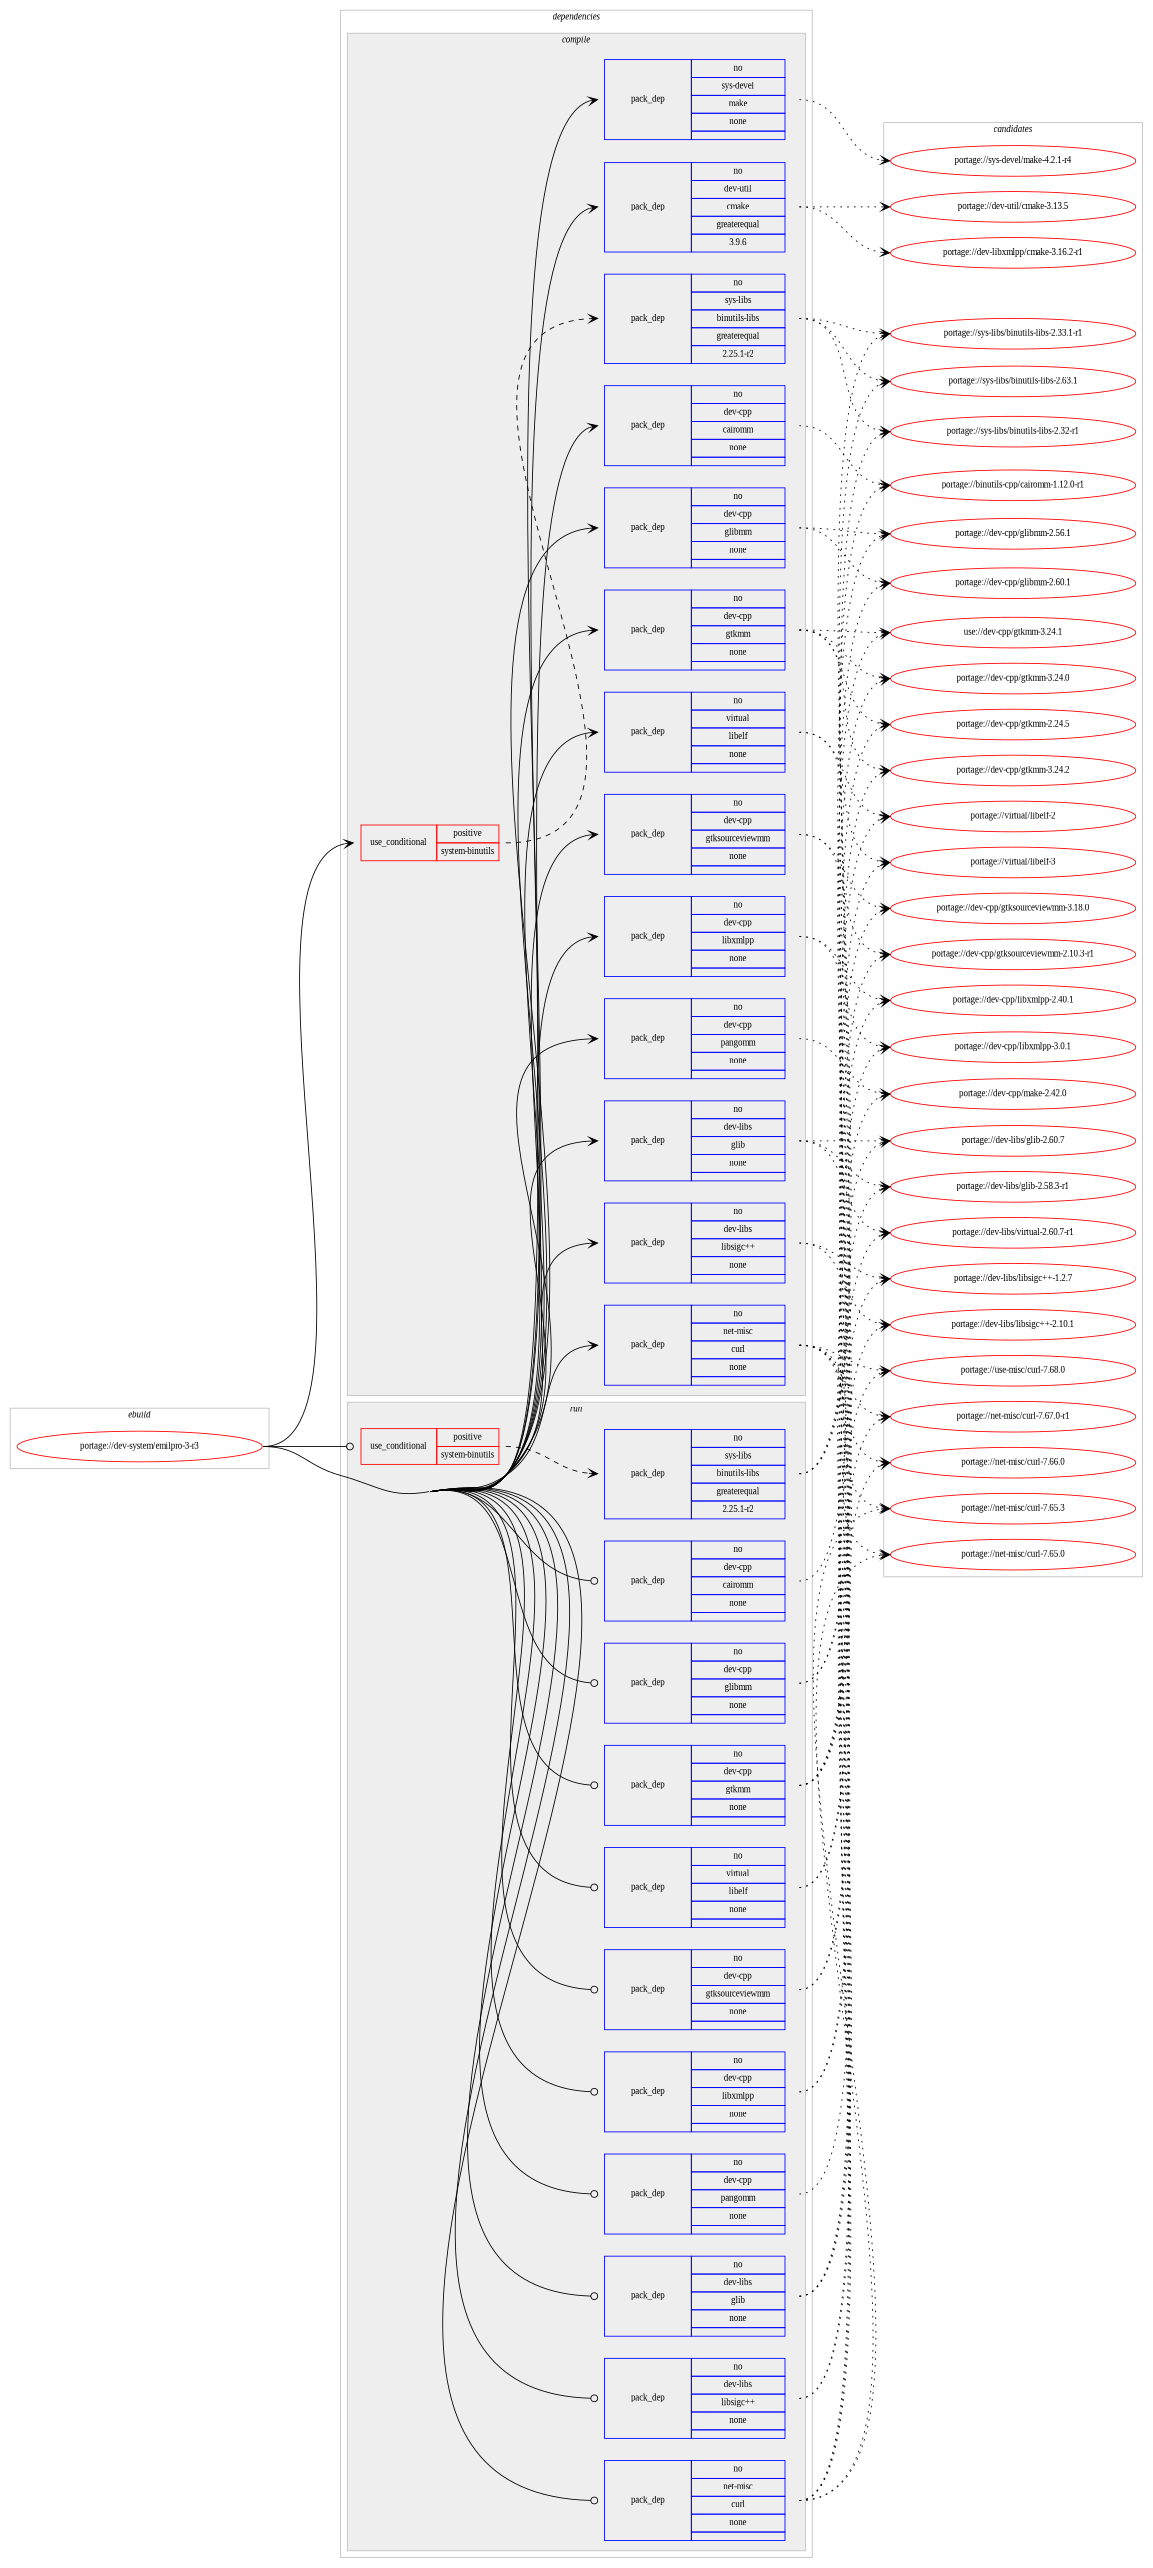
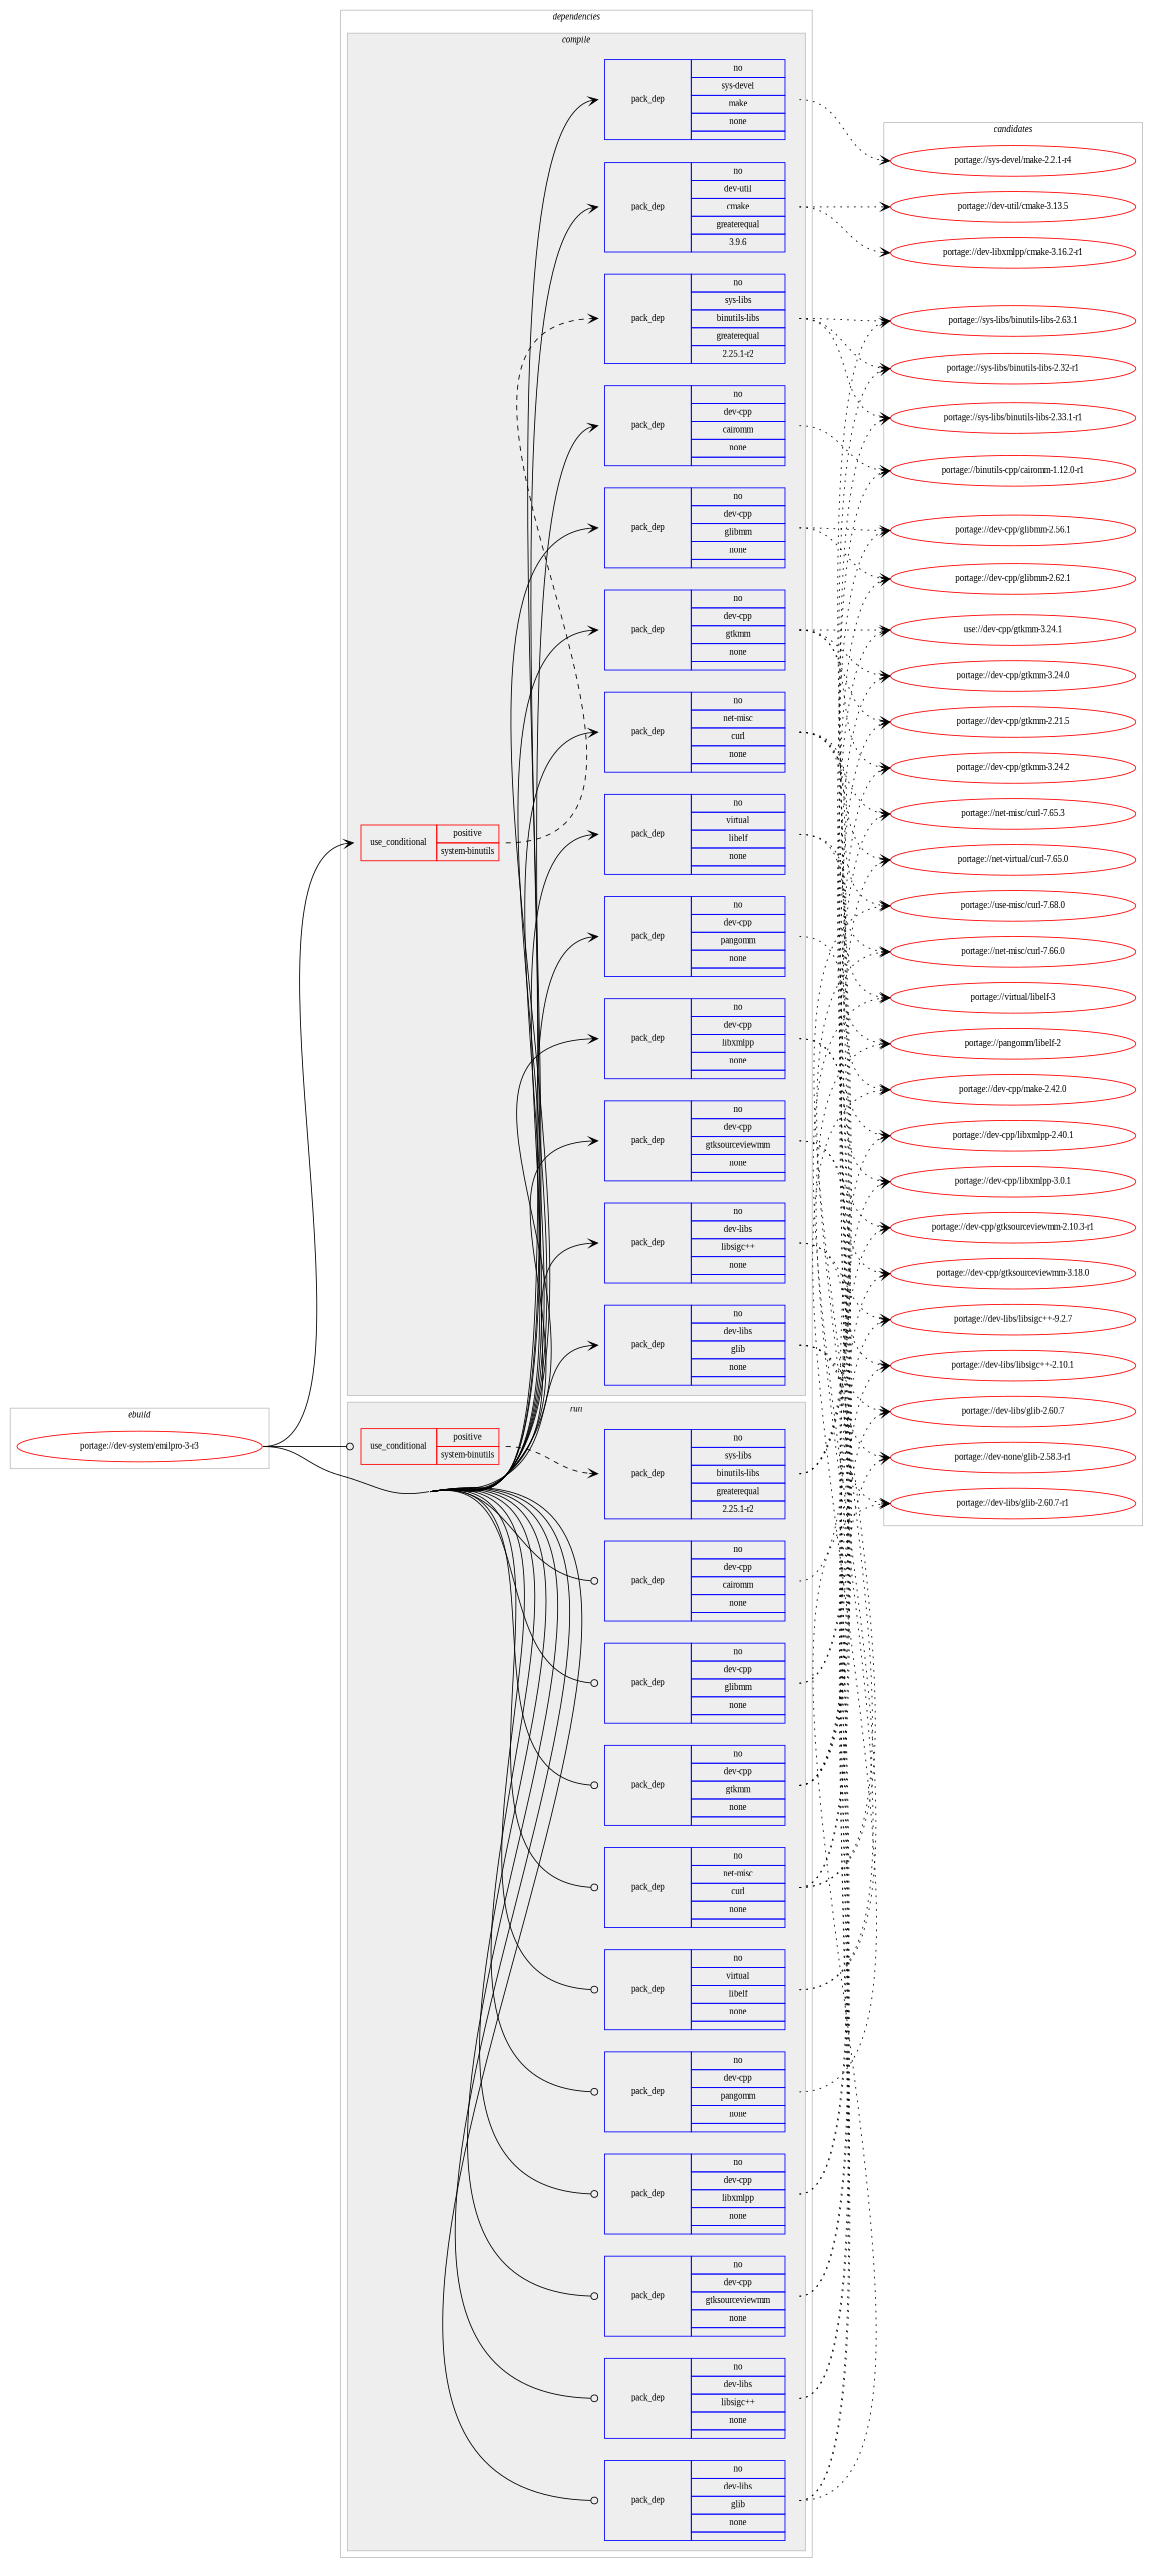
(1013, 161) -> (1013, 161)
(1013, 583) -> (1013, 579)
(1013, 725) -> (1013, 722)
(1013, 816) -> (1013, 1044)
(1013, 1187) -> (1013, 1458)
(1013, 1233) -> (1013, 1504)
(1013, 1279) -> (1013, 1320)
(1013, 1417) -> none
(1013, 1555) -> (1013, 860)
